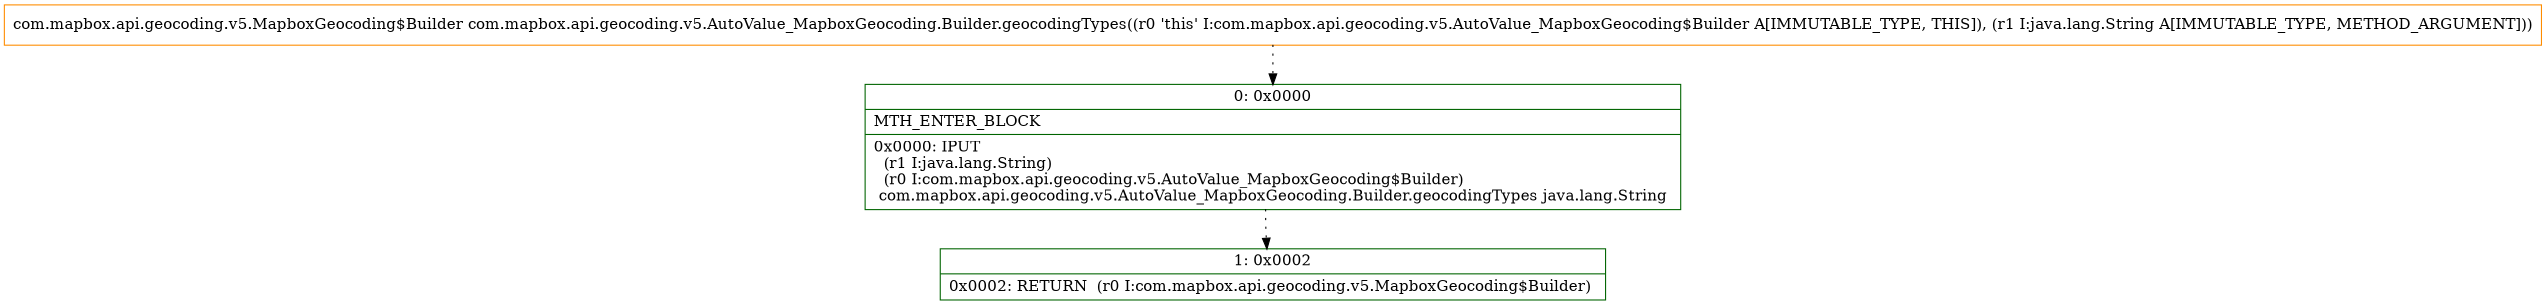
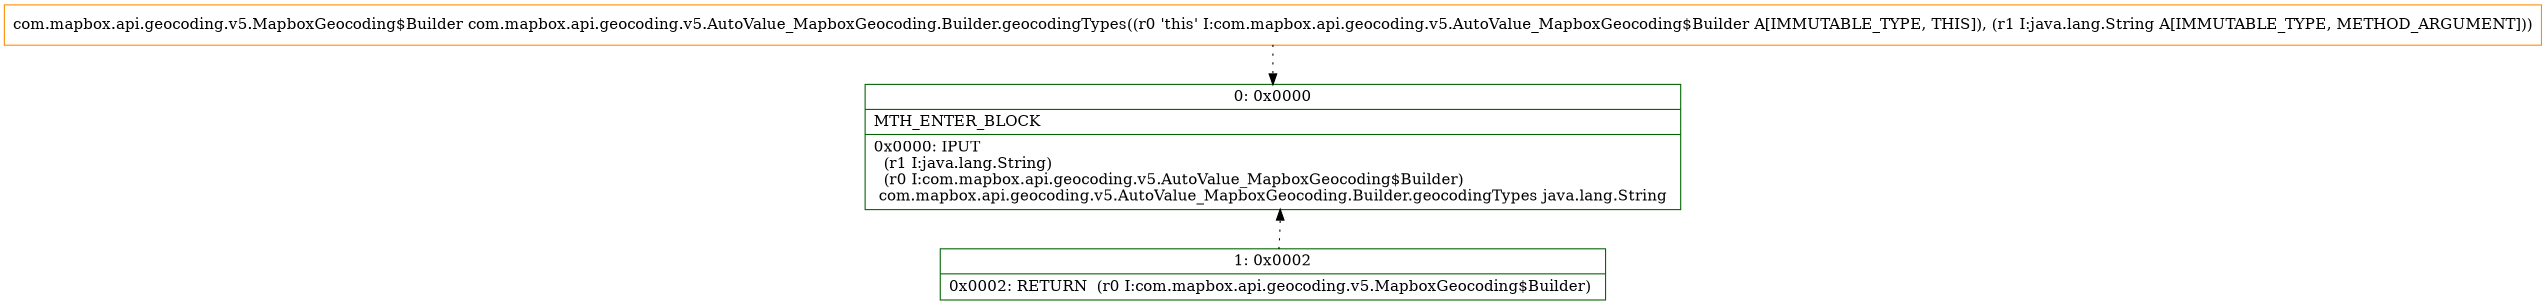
(1266, 224) -> (1280, 235)
